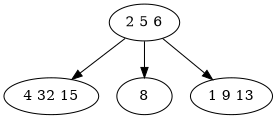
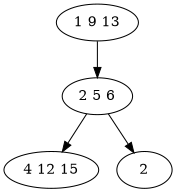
(183, 56) -> (97, 54)
(51, 96) -> (51, 170)
(144, 96) -> (144, 170)
